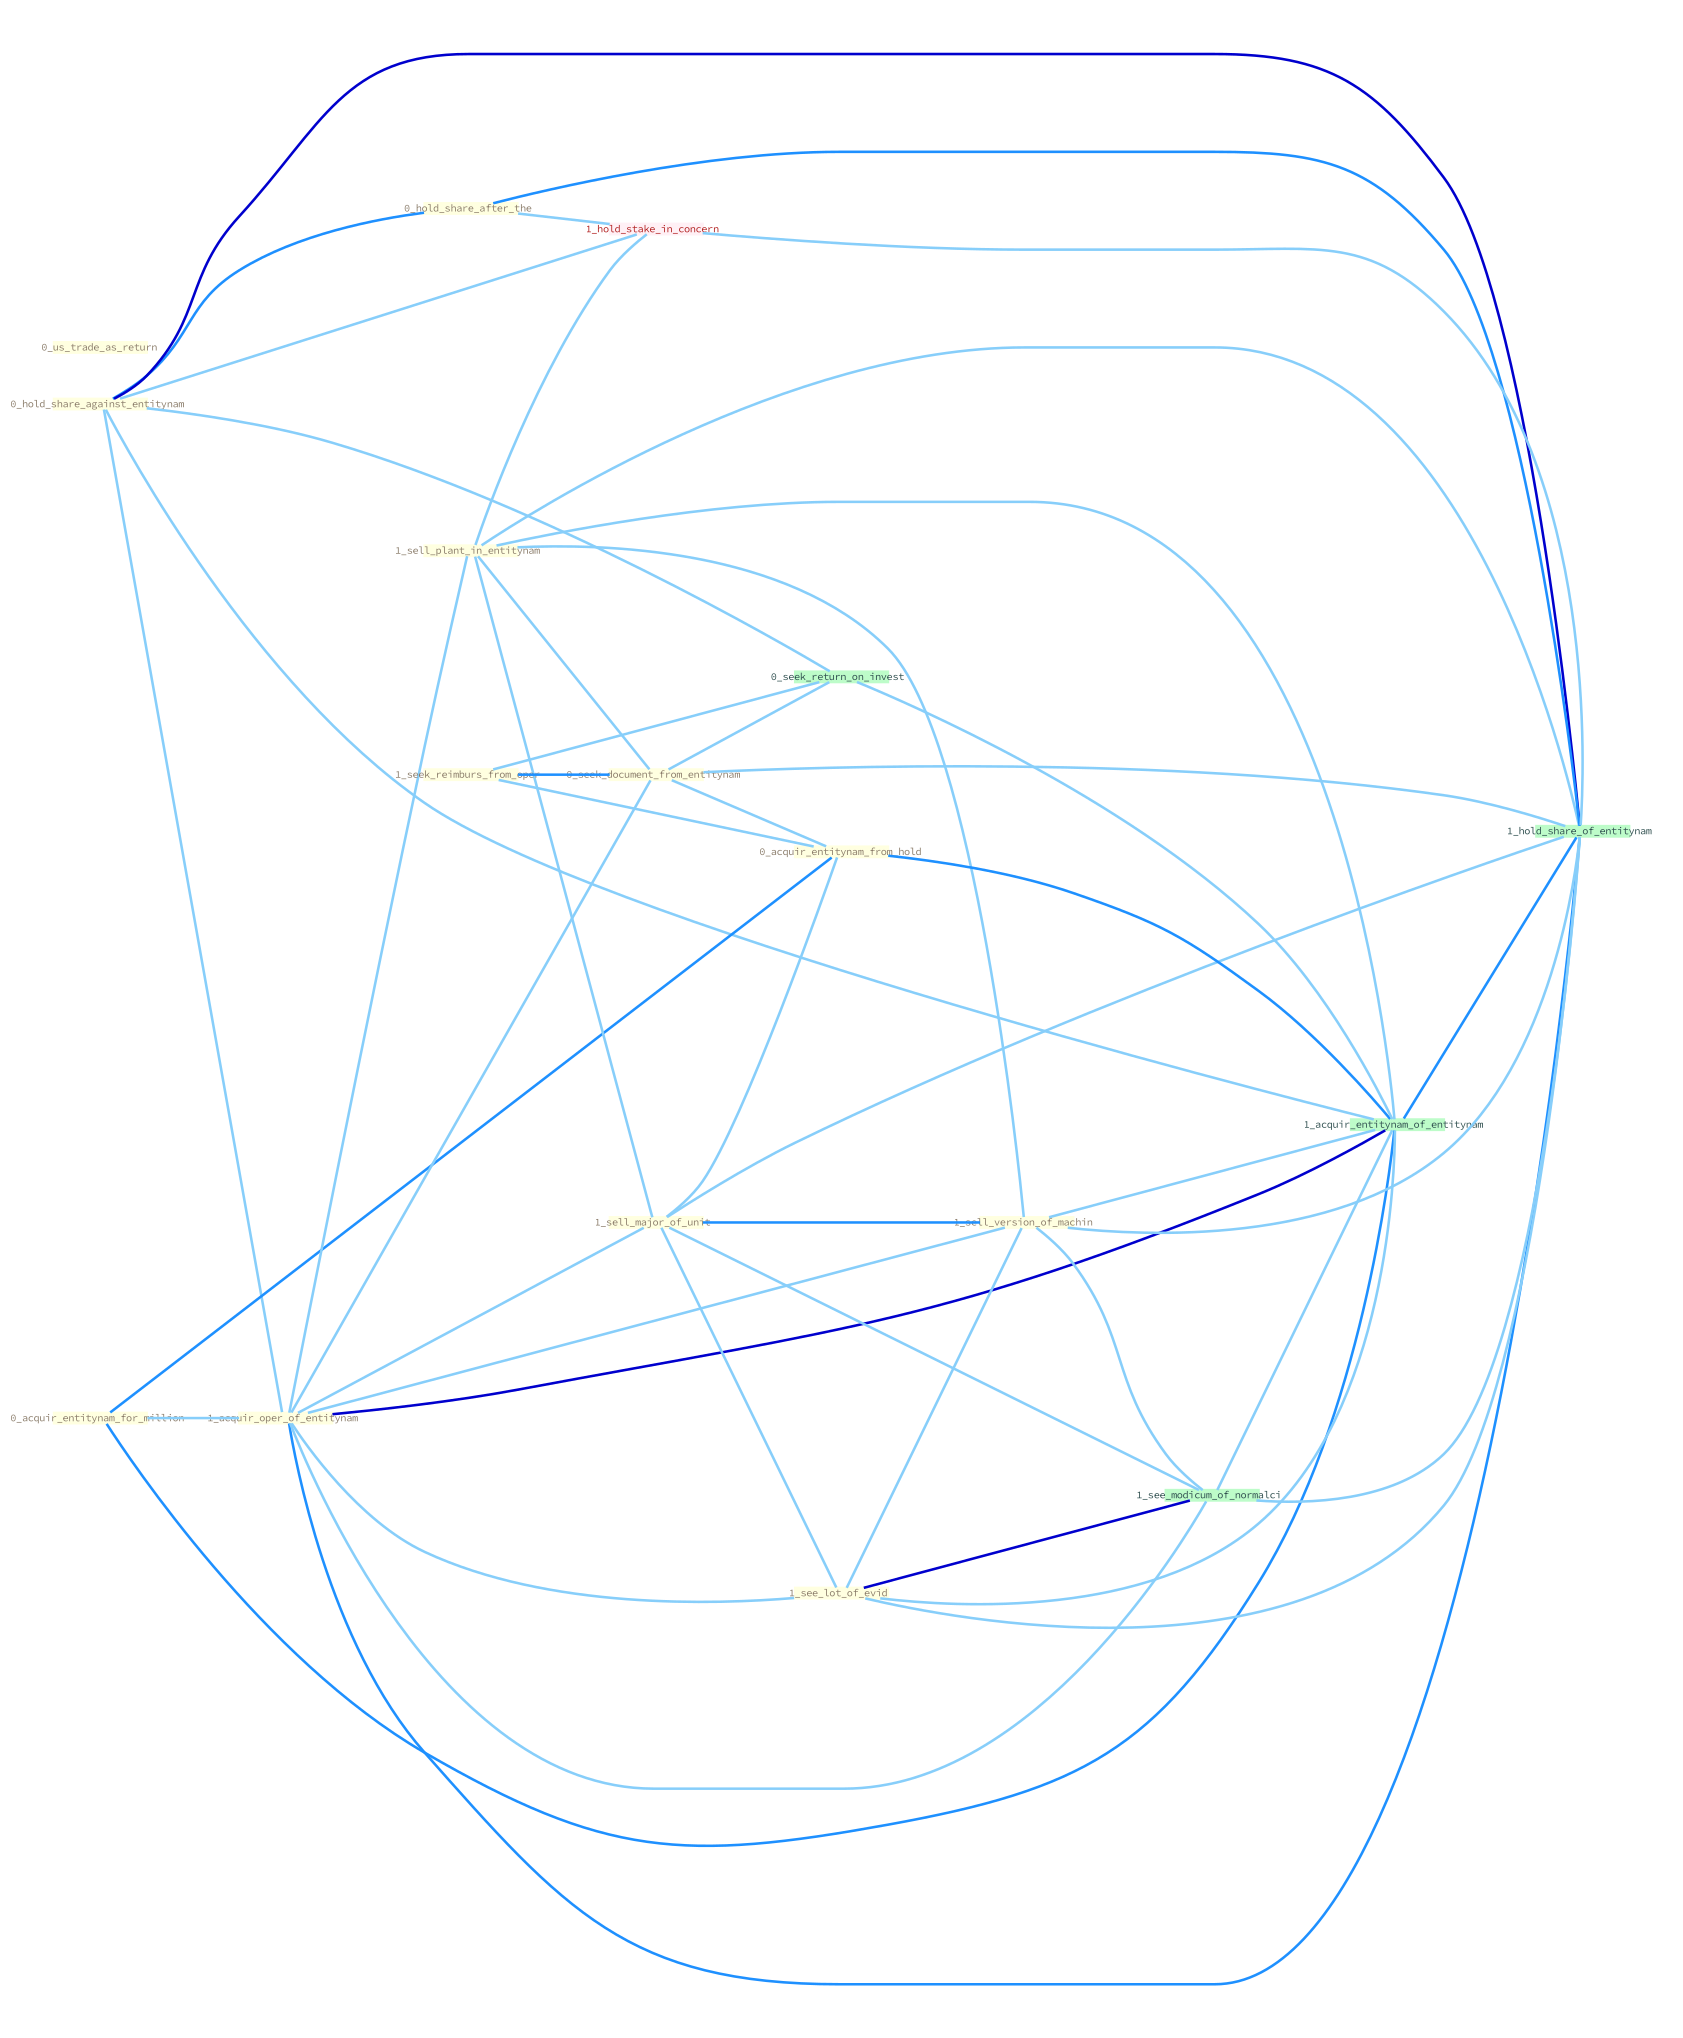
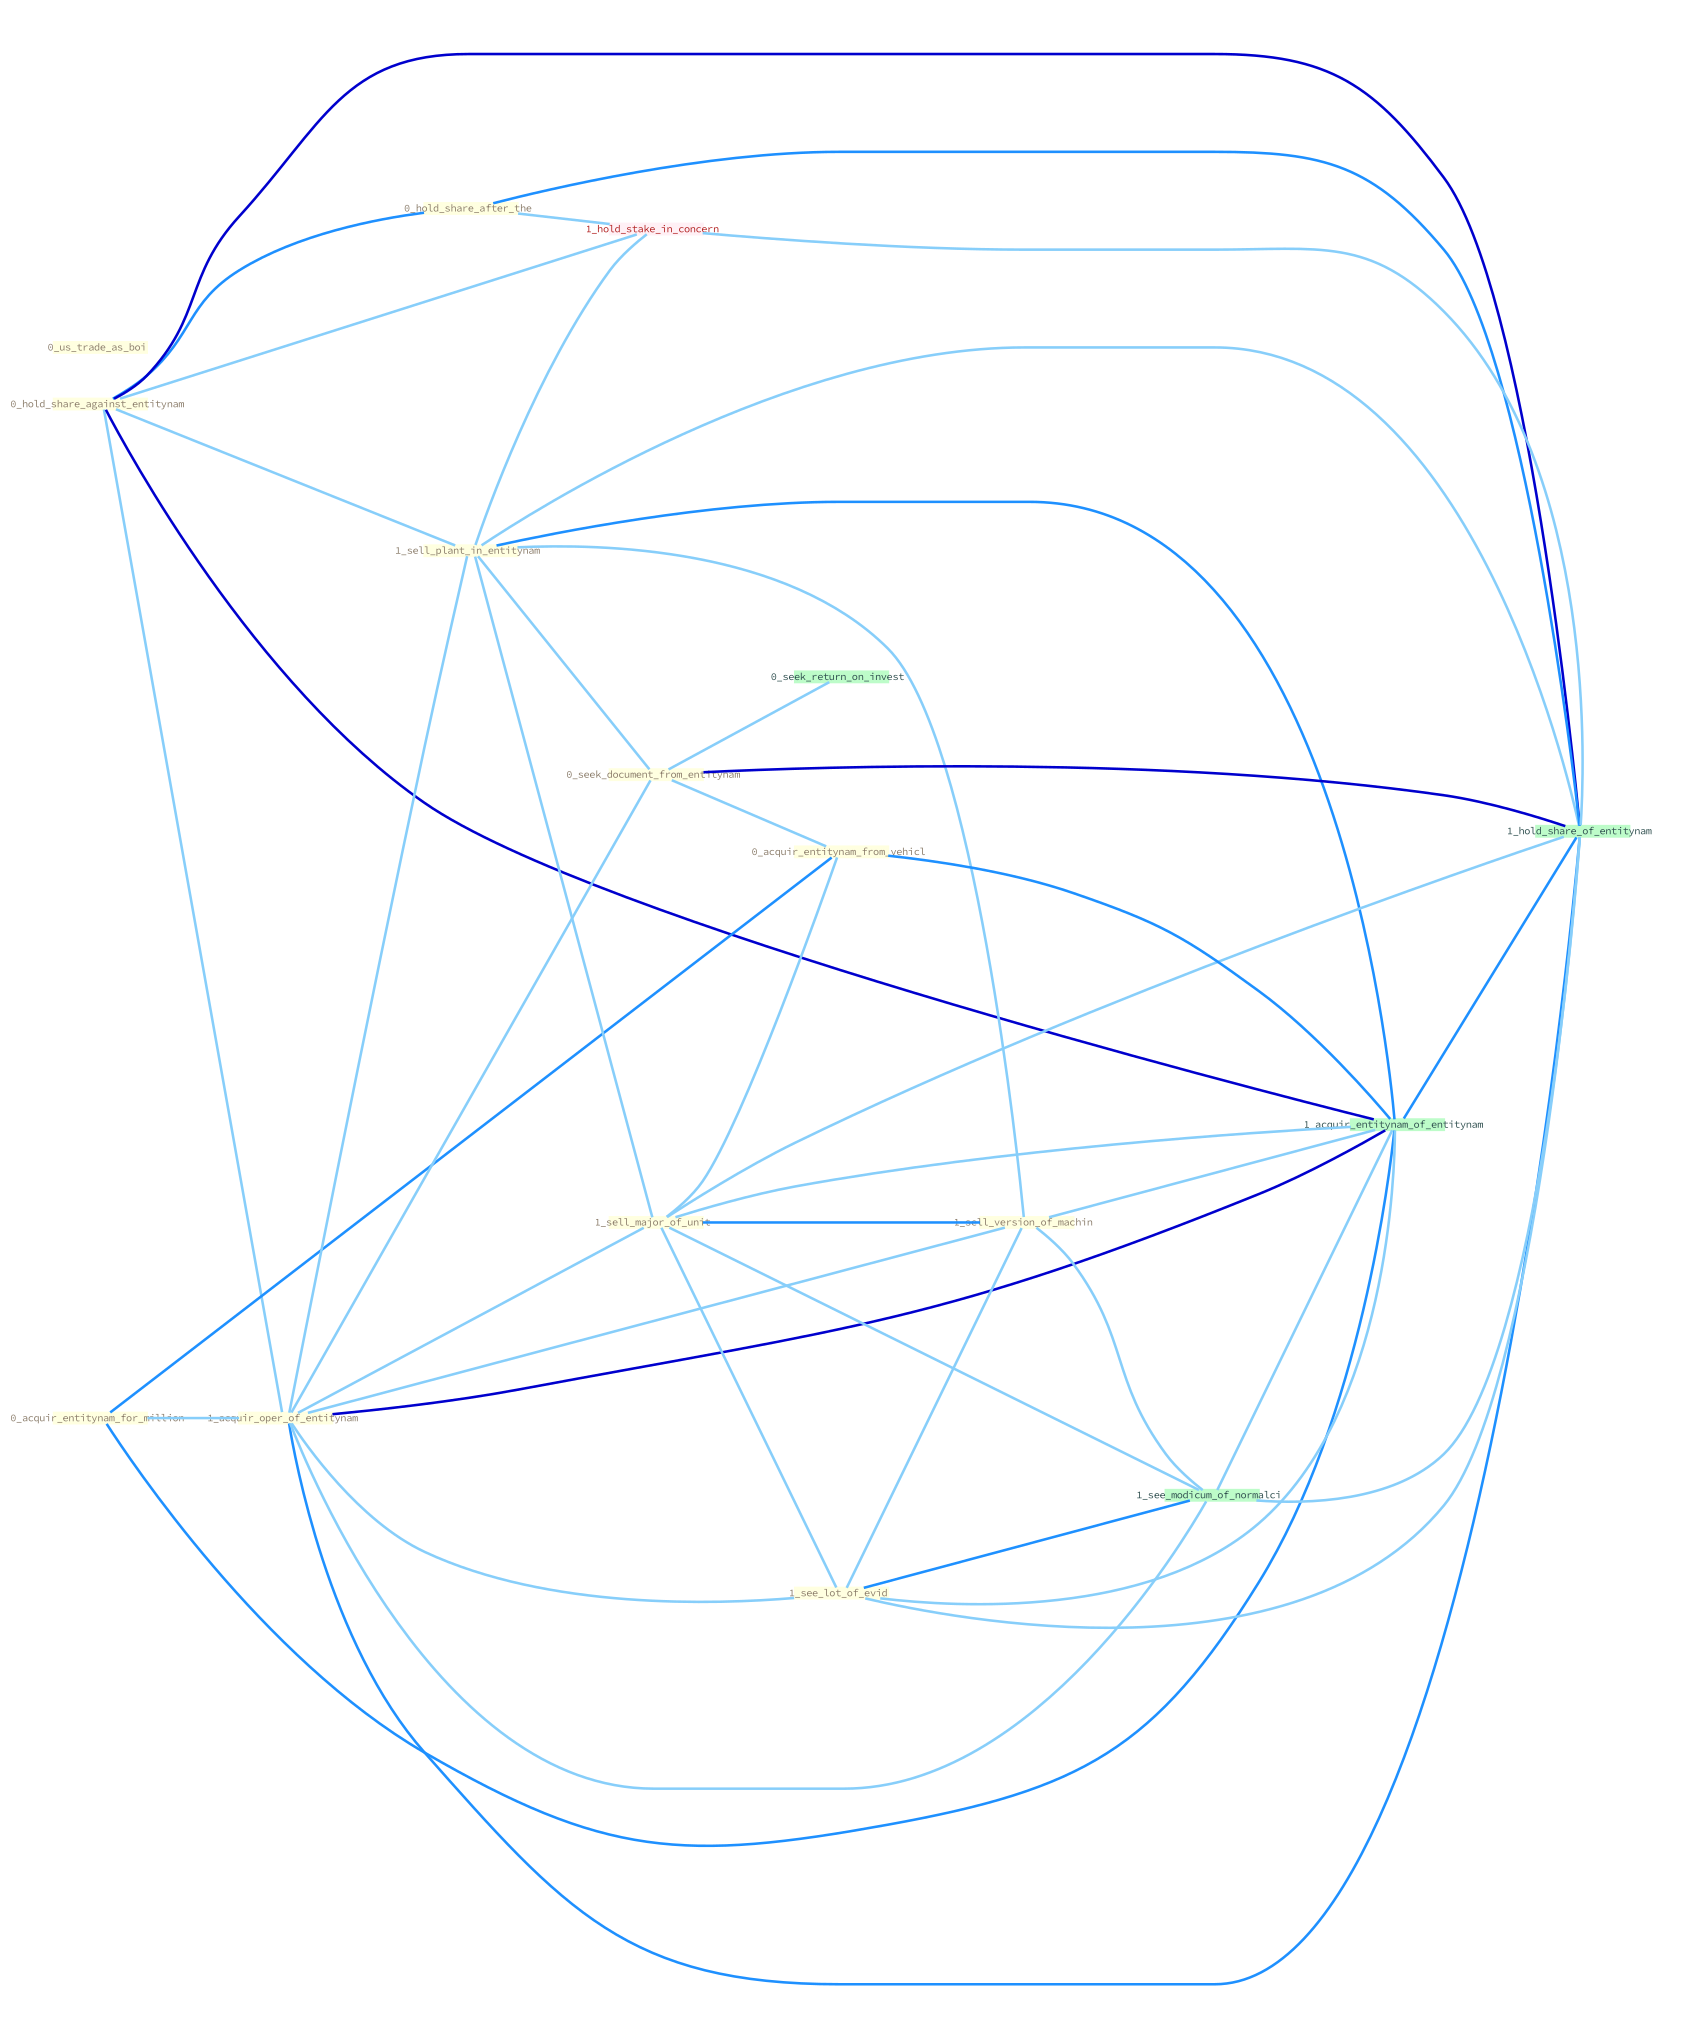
(100, 347) -> (100, 347)
(467, 491) -> (286, 477)
(1144, 535) -> (1144, 535)
(1137, 770) -> (1137, 770)
(471, 775) -> none
(1168, 851) -> (994, 1157)
(842, 852) -> (842, 852)
(648, 905) -> (648, 905)
(1427, 1164) -> none
(1027, 1544) -> (1027, 1544)
